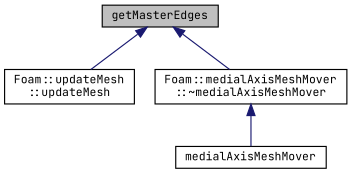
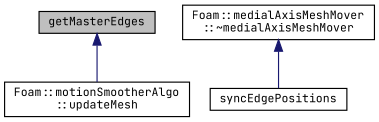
(206, 52) -> none
(69, 87) -> (97, 99)
(251, 157) -> (279, 99)
